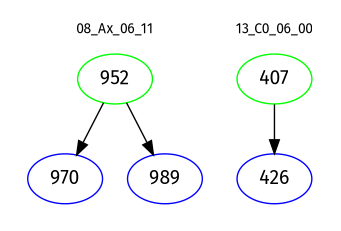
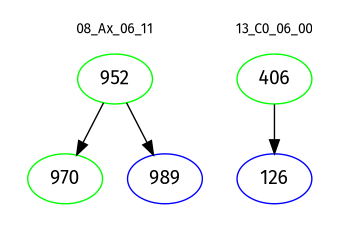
(274, 79) -> (274, 79)
(65, 179) -> (65, 179)
(274, 179) -> (274, 179)
